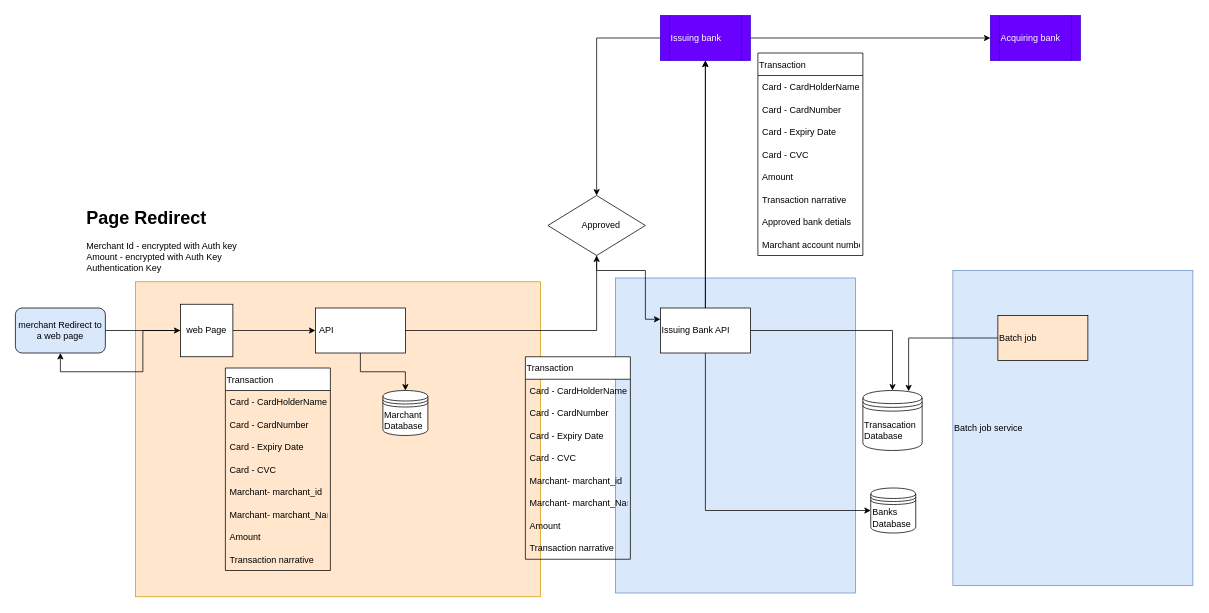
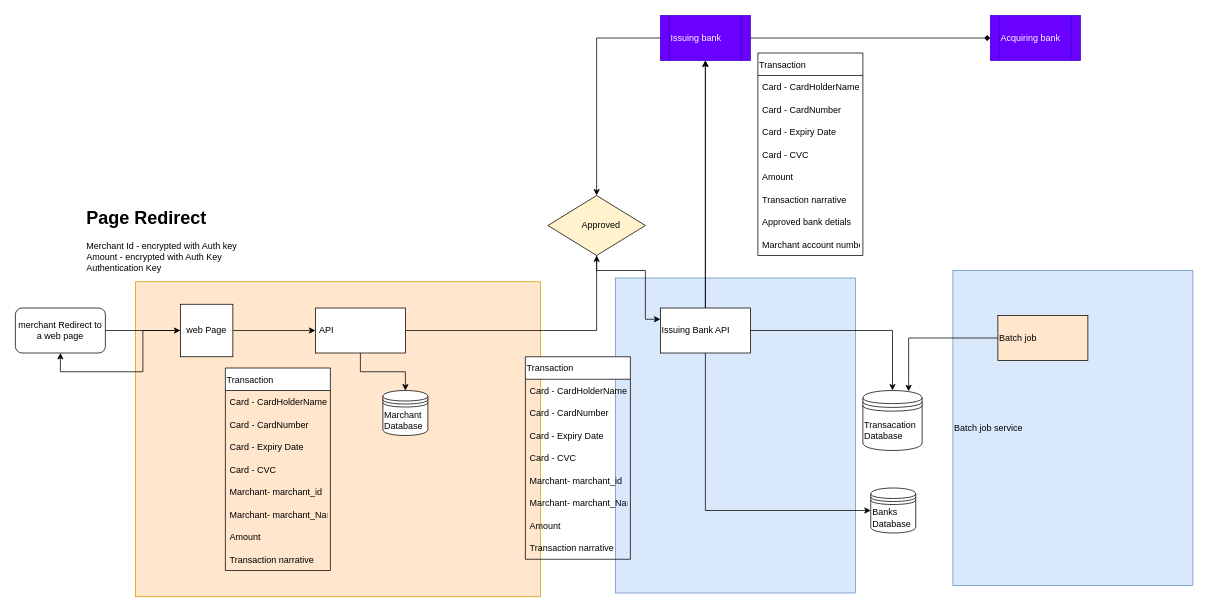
(984, 38) -> (983, 38)
(597, 225) -> (597, 225)
(60, 330) -> (60, 330)
